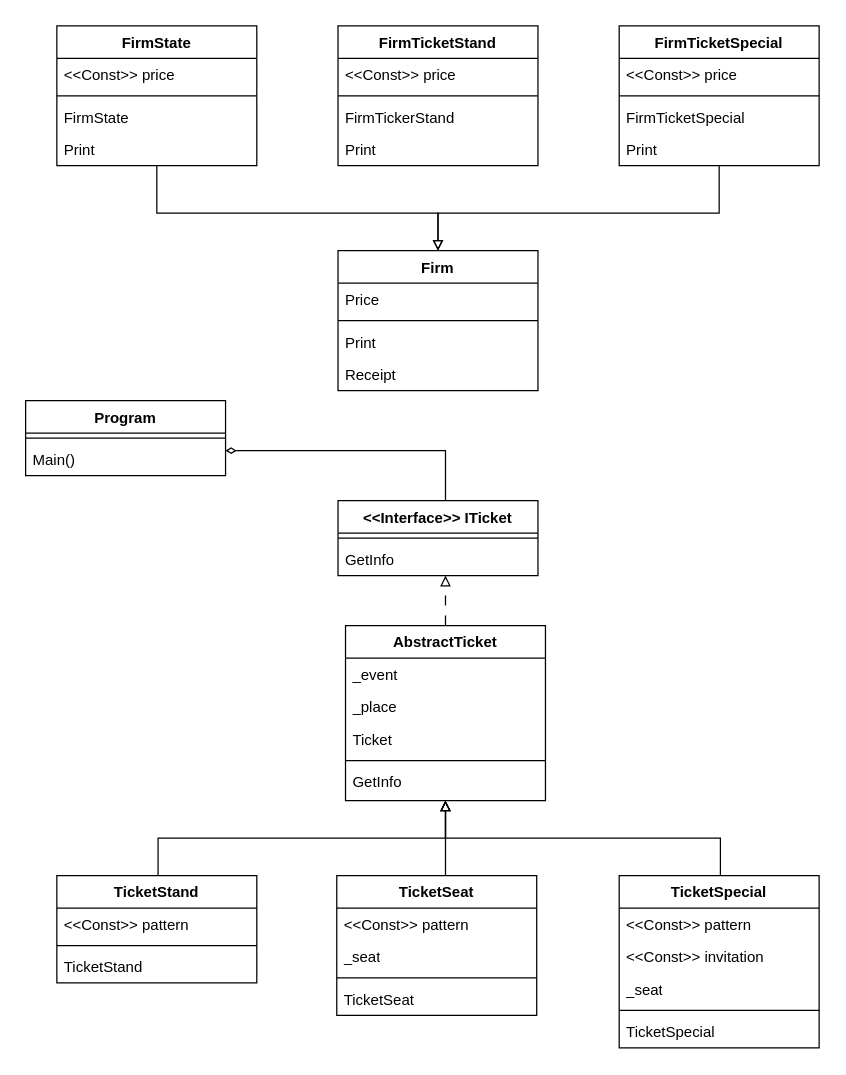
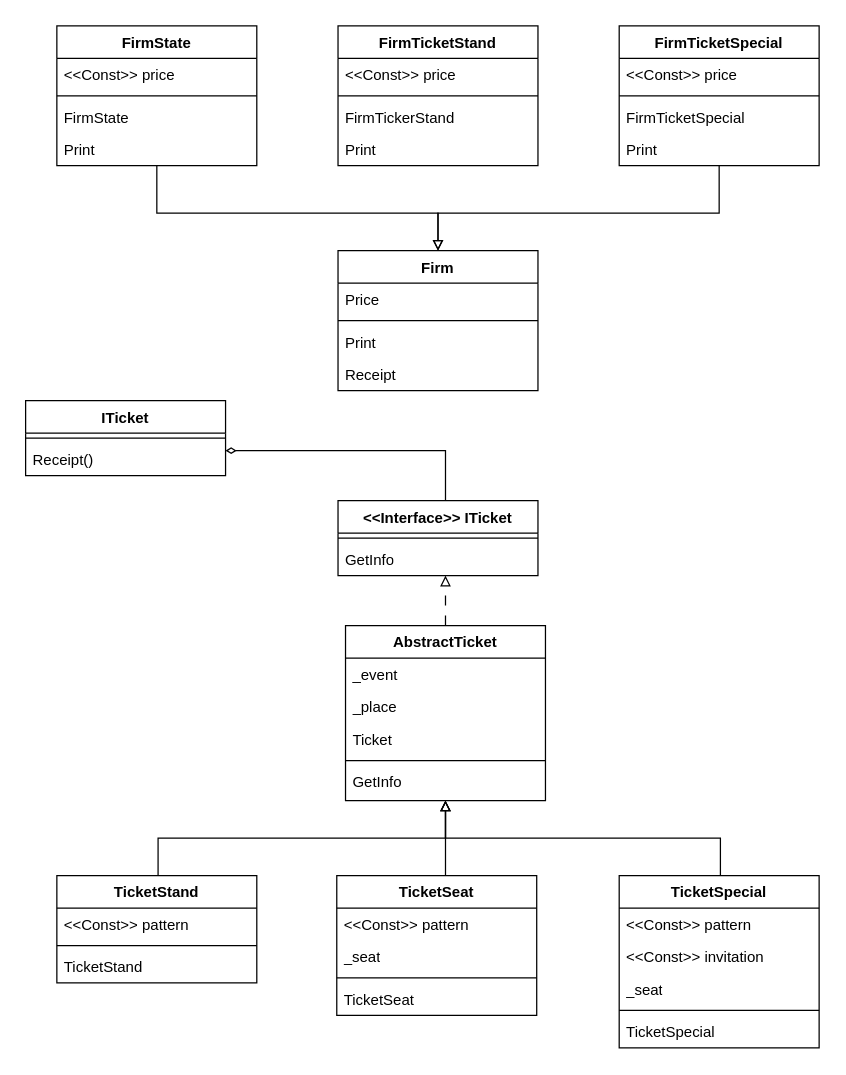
(125, 418) -> (125, 418)
(56, 460) -> (68, 460)
